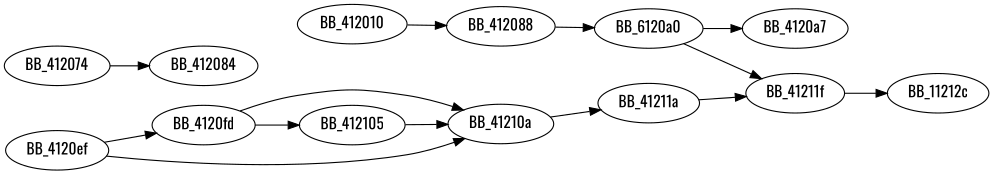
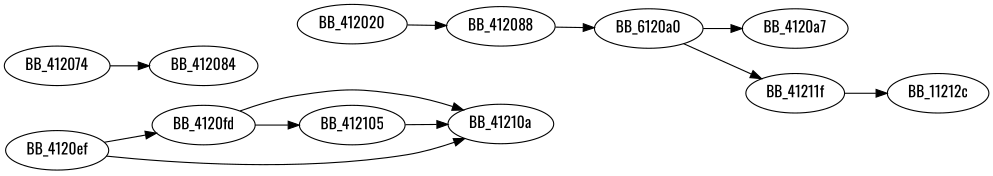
(352, 24) -> (352, 24)
(649, 103) -> none
